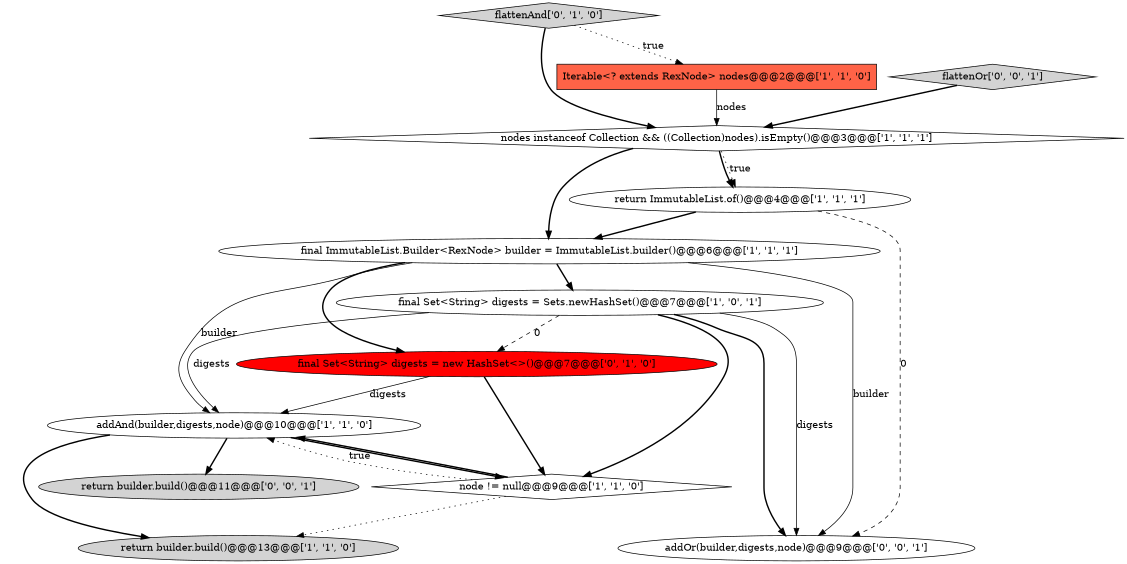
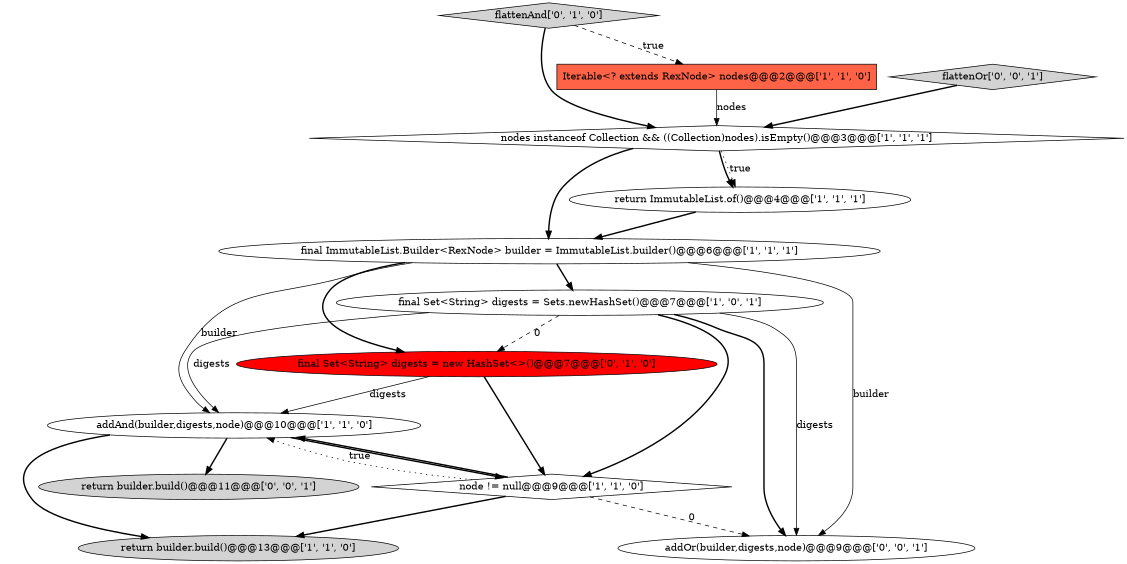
(625, 44) -> (625, 44)
(900, 354) -> (666, 516)
(405, 516) -> (405, 516)
